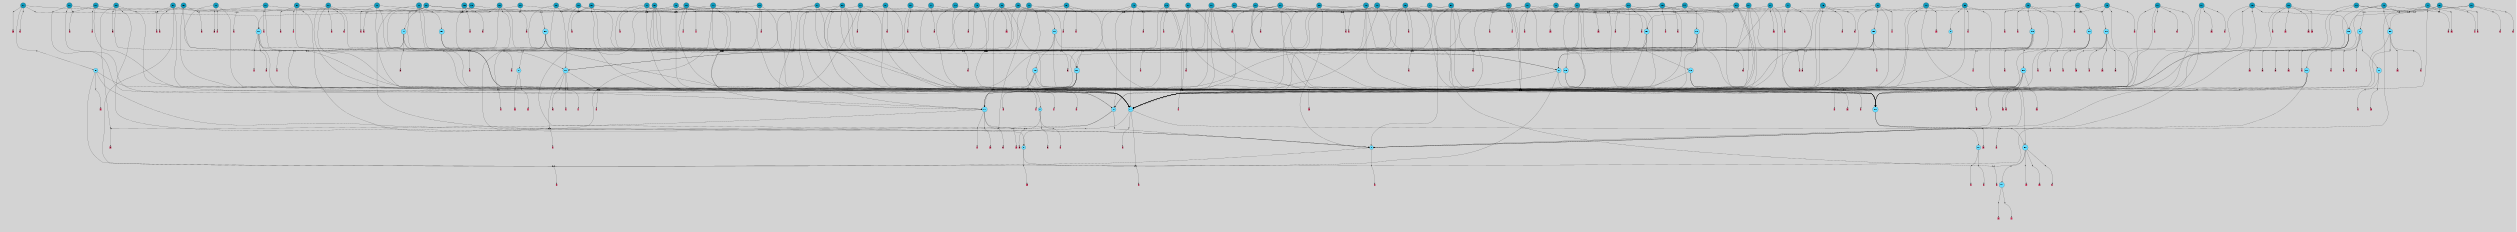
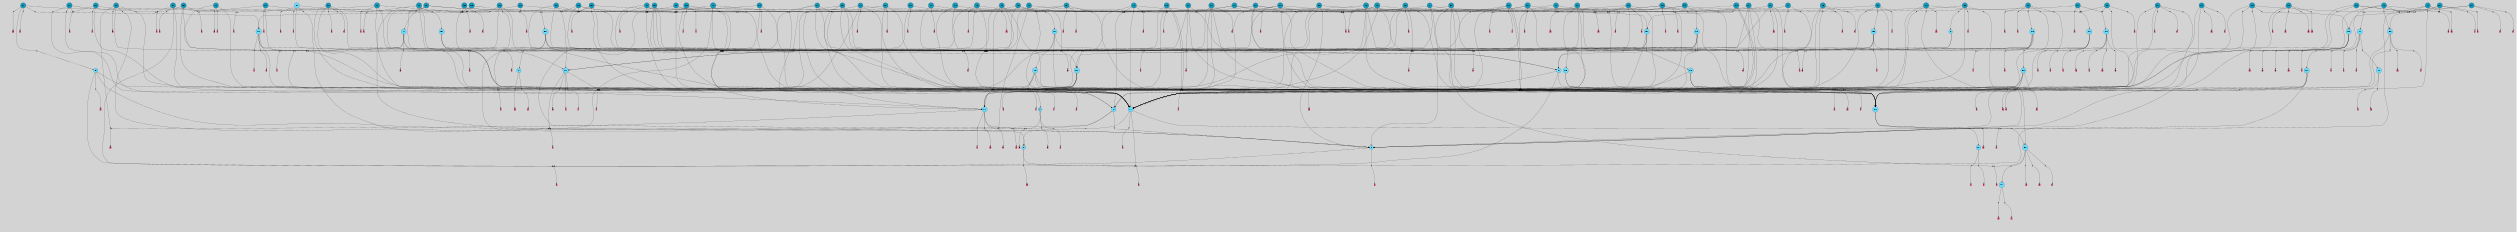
(297, 5) -> (297, 5)
